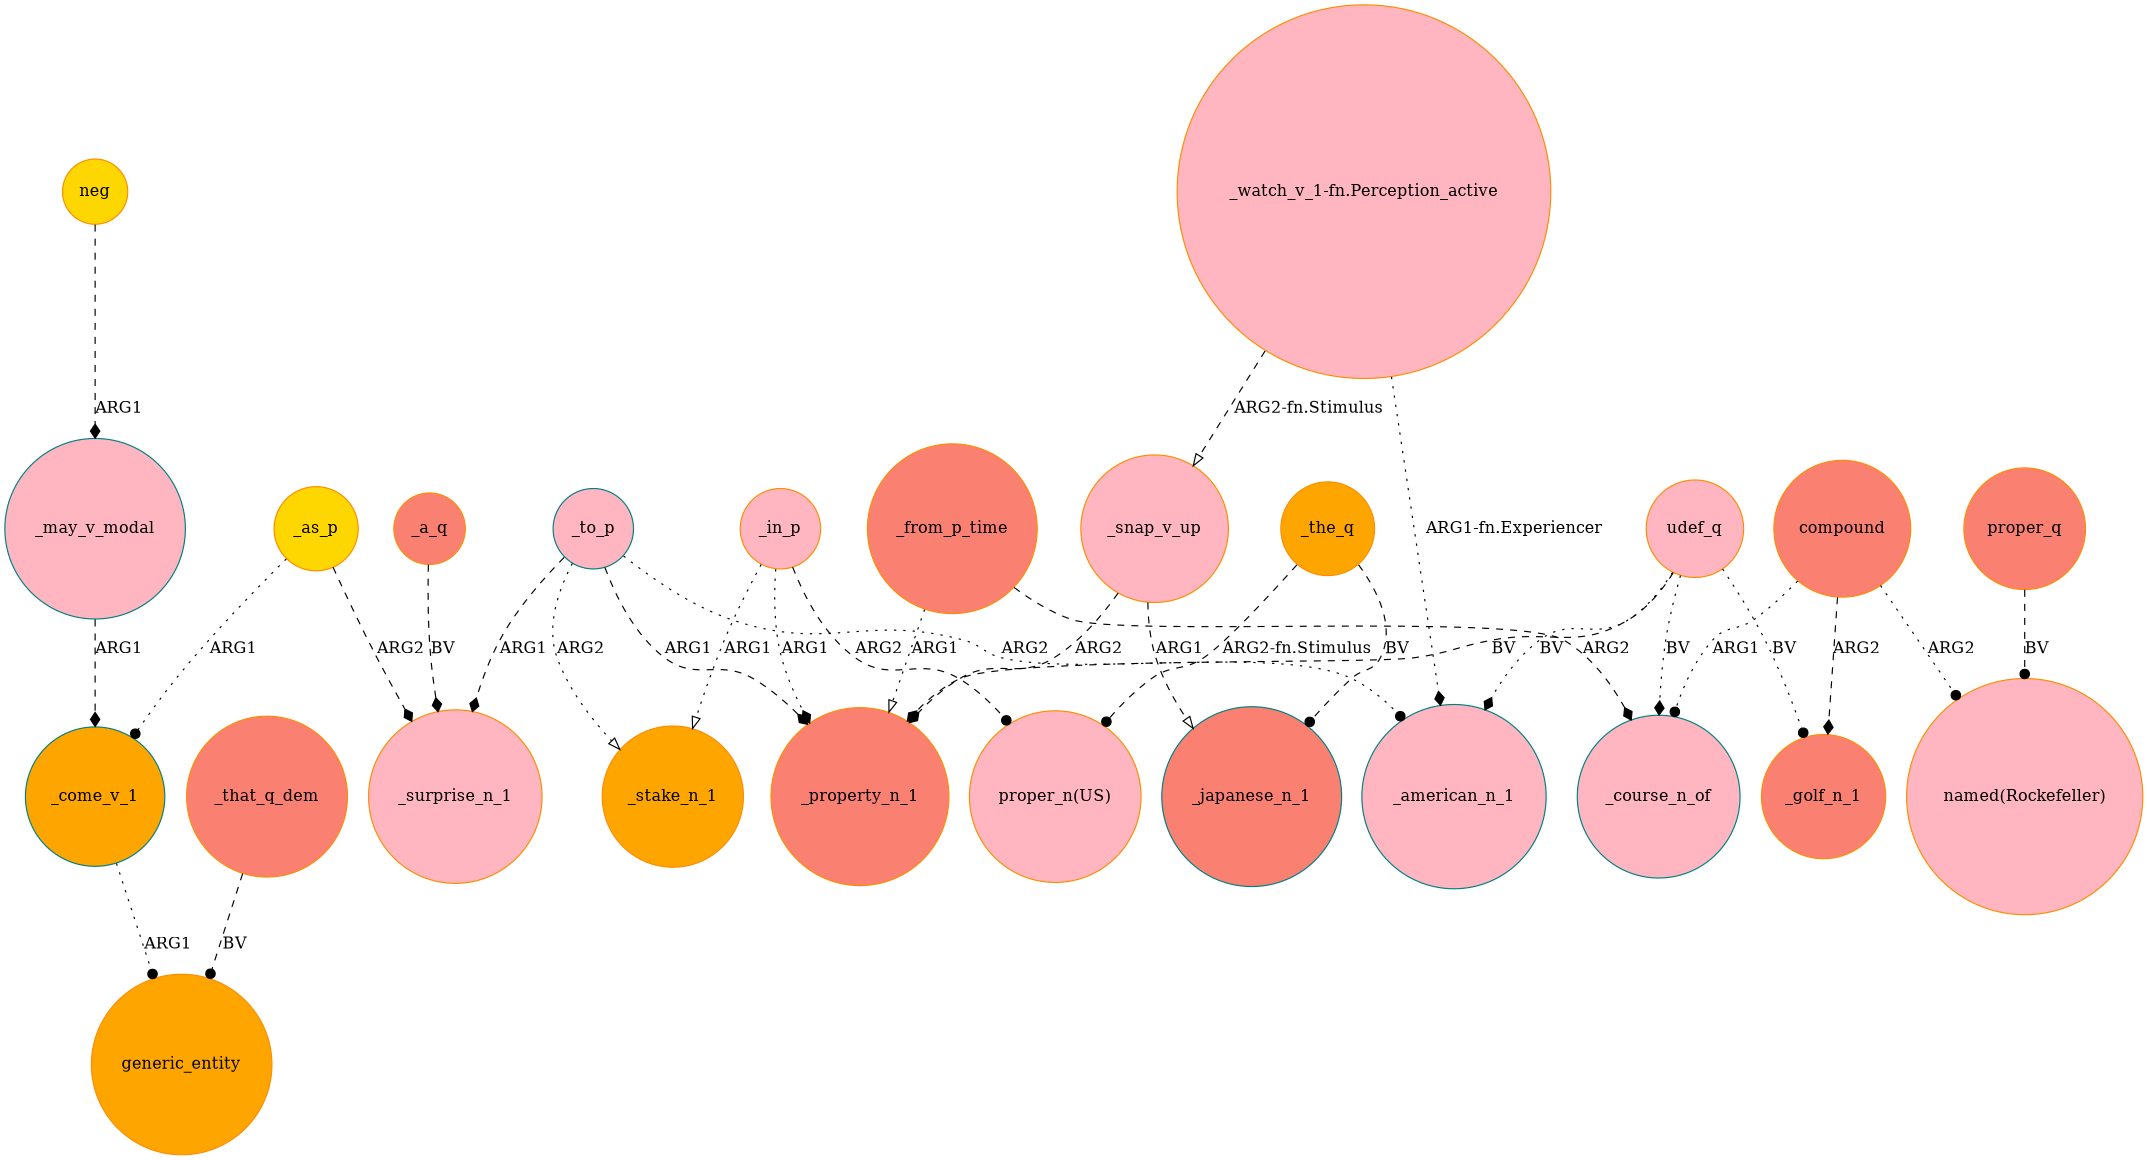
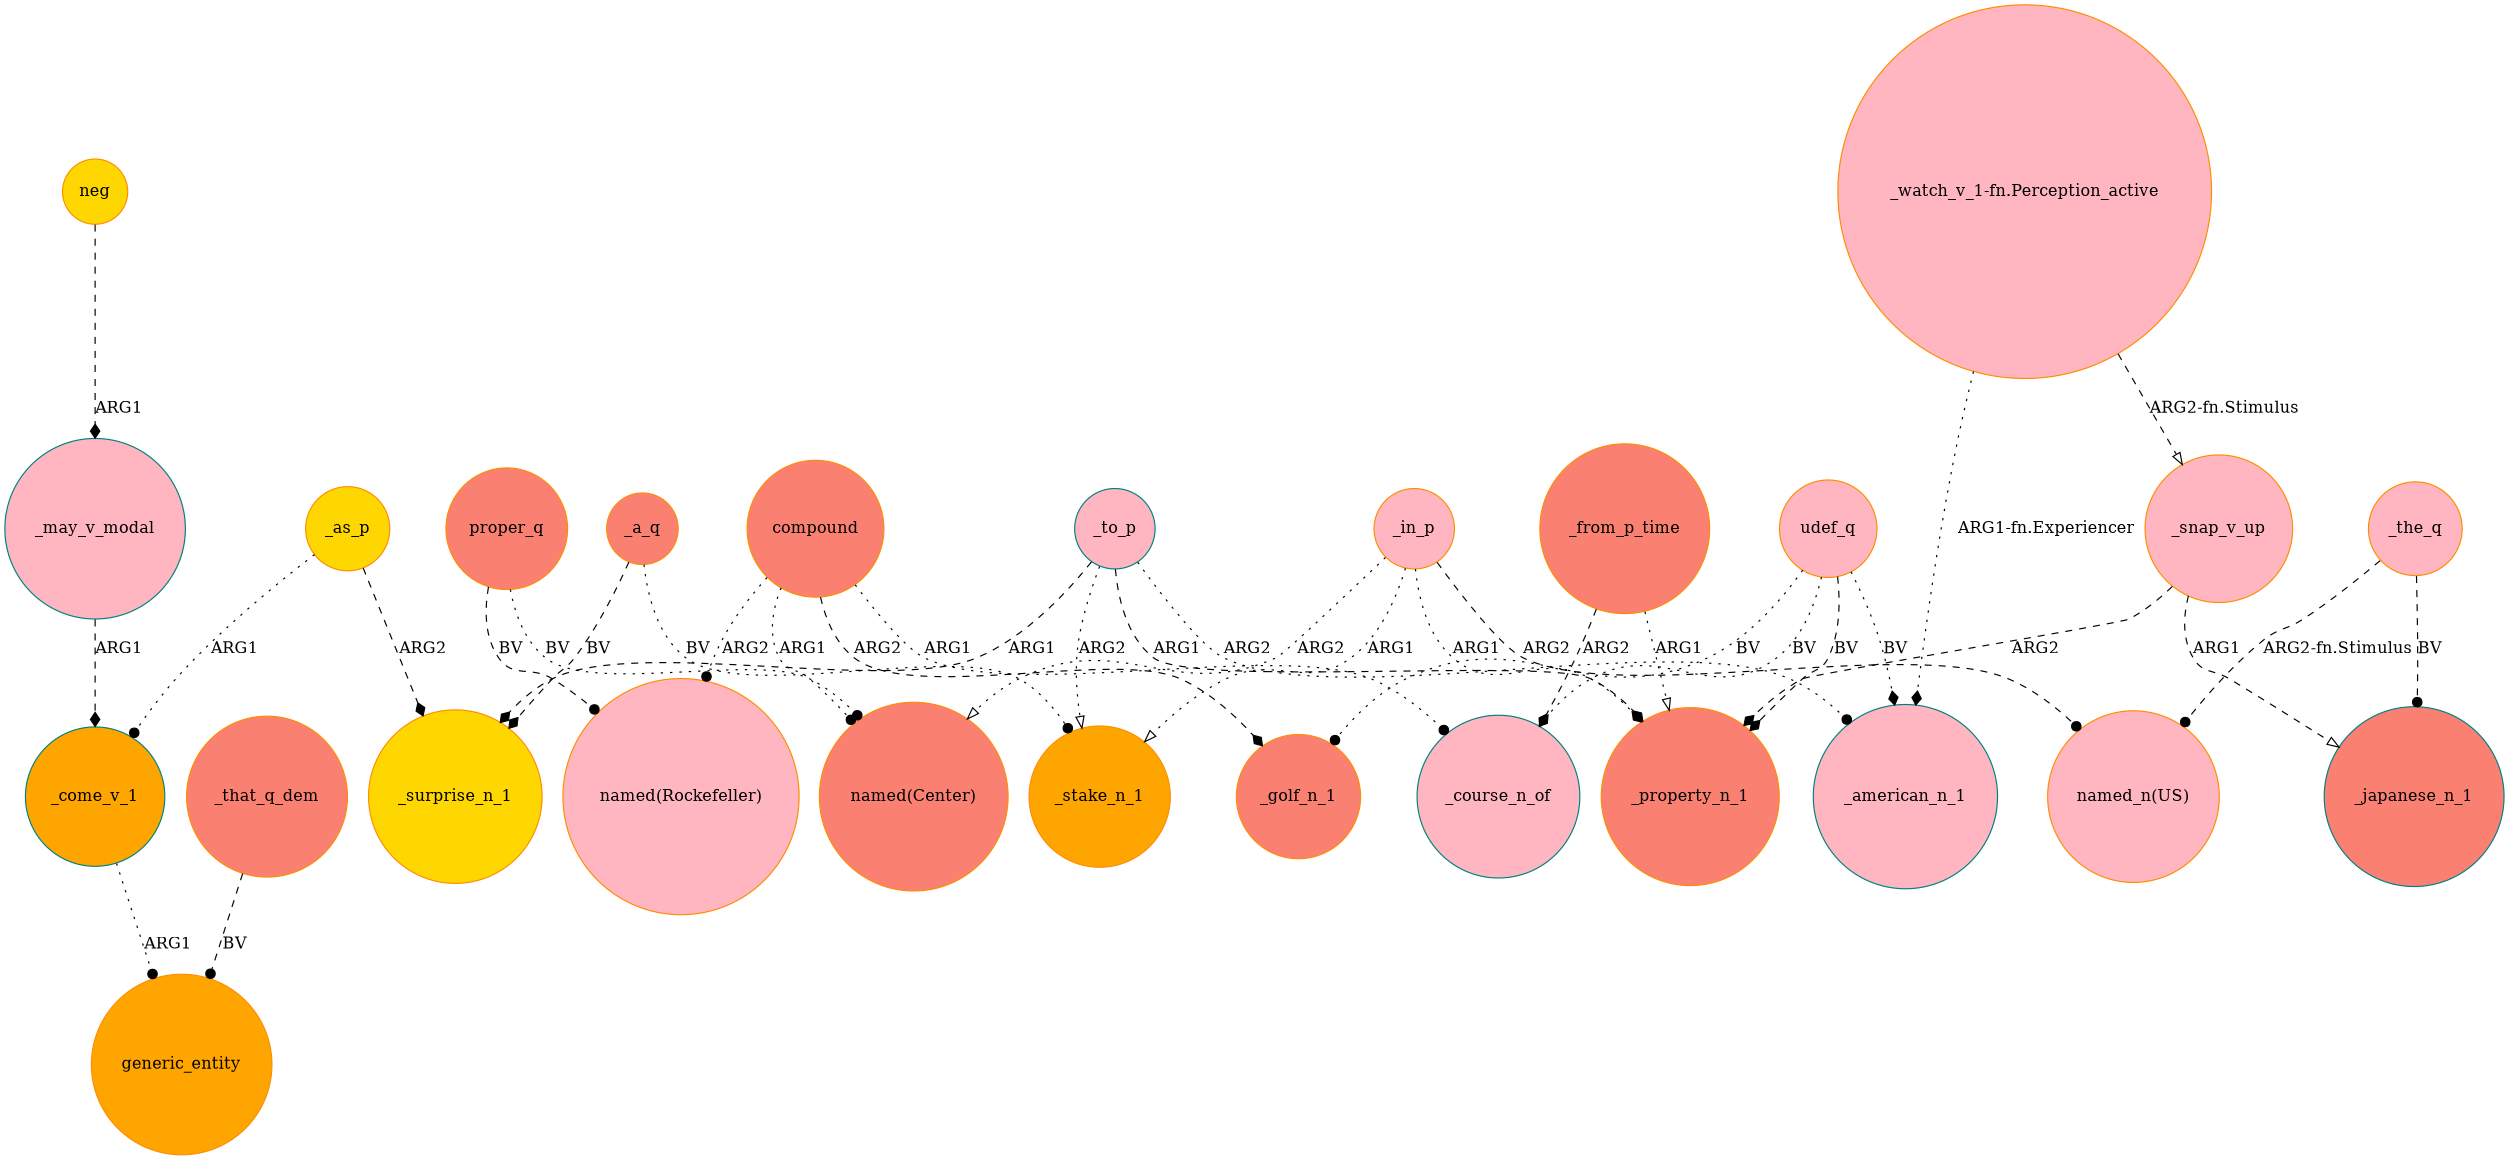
(1328, 529) -> (2415, 529)
none -> (832, 673)
(455, 797) -> (455, 797)
none -> (914, 797)
(1055, 797) -> (2133, 797)
